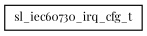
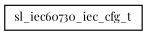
(73, 18) -> (73, 18)
